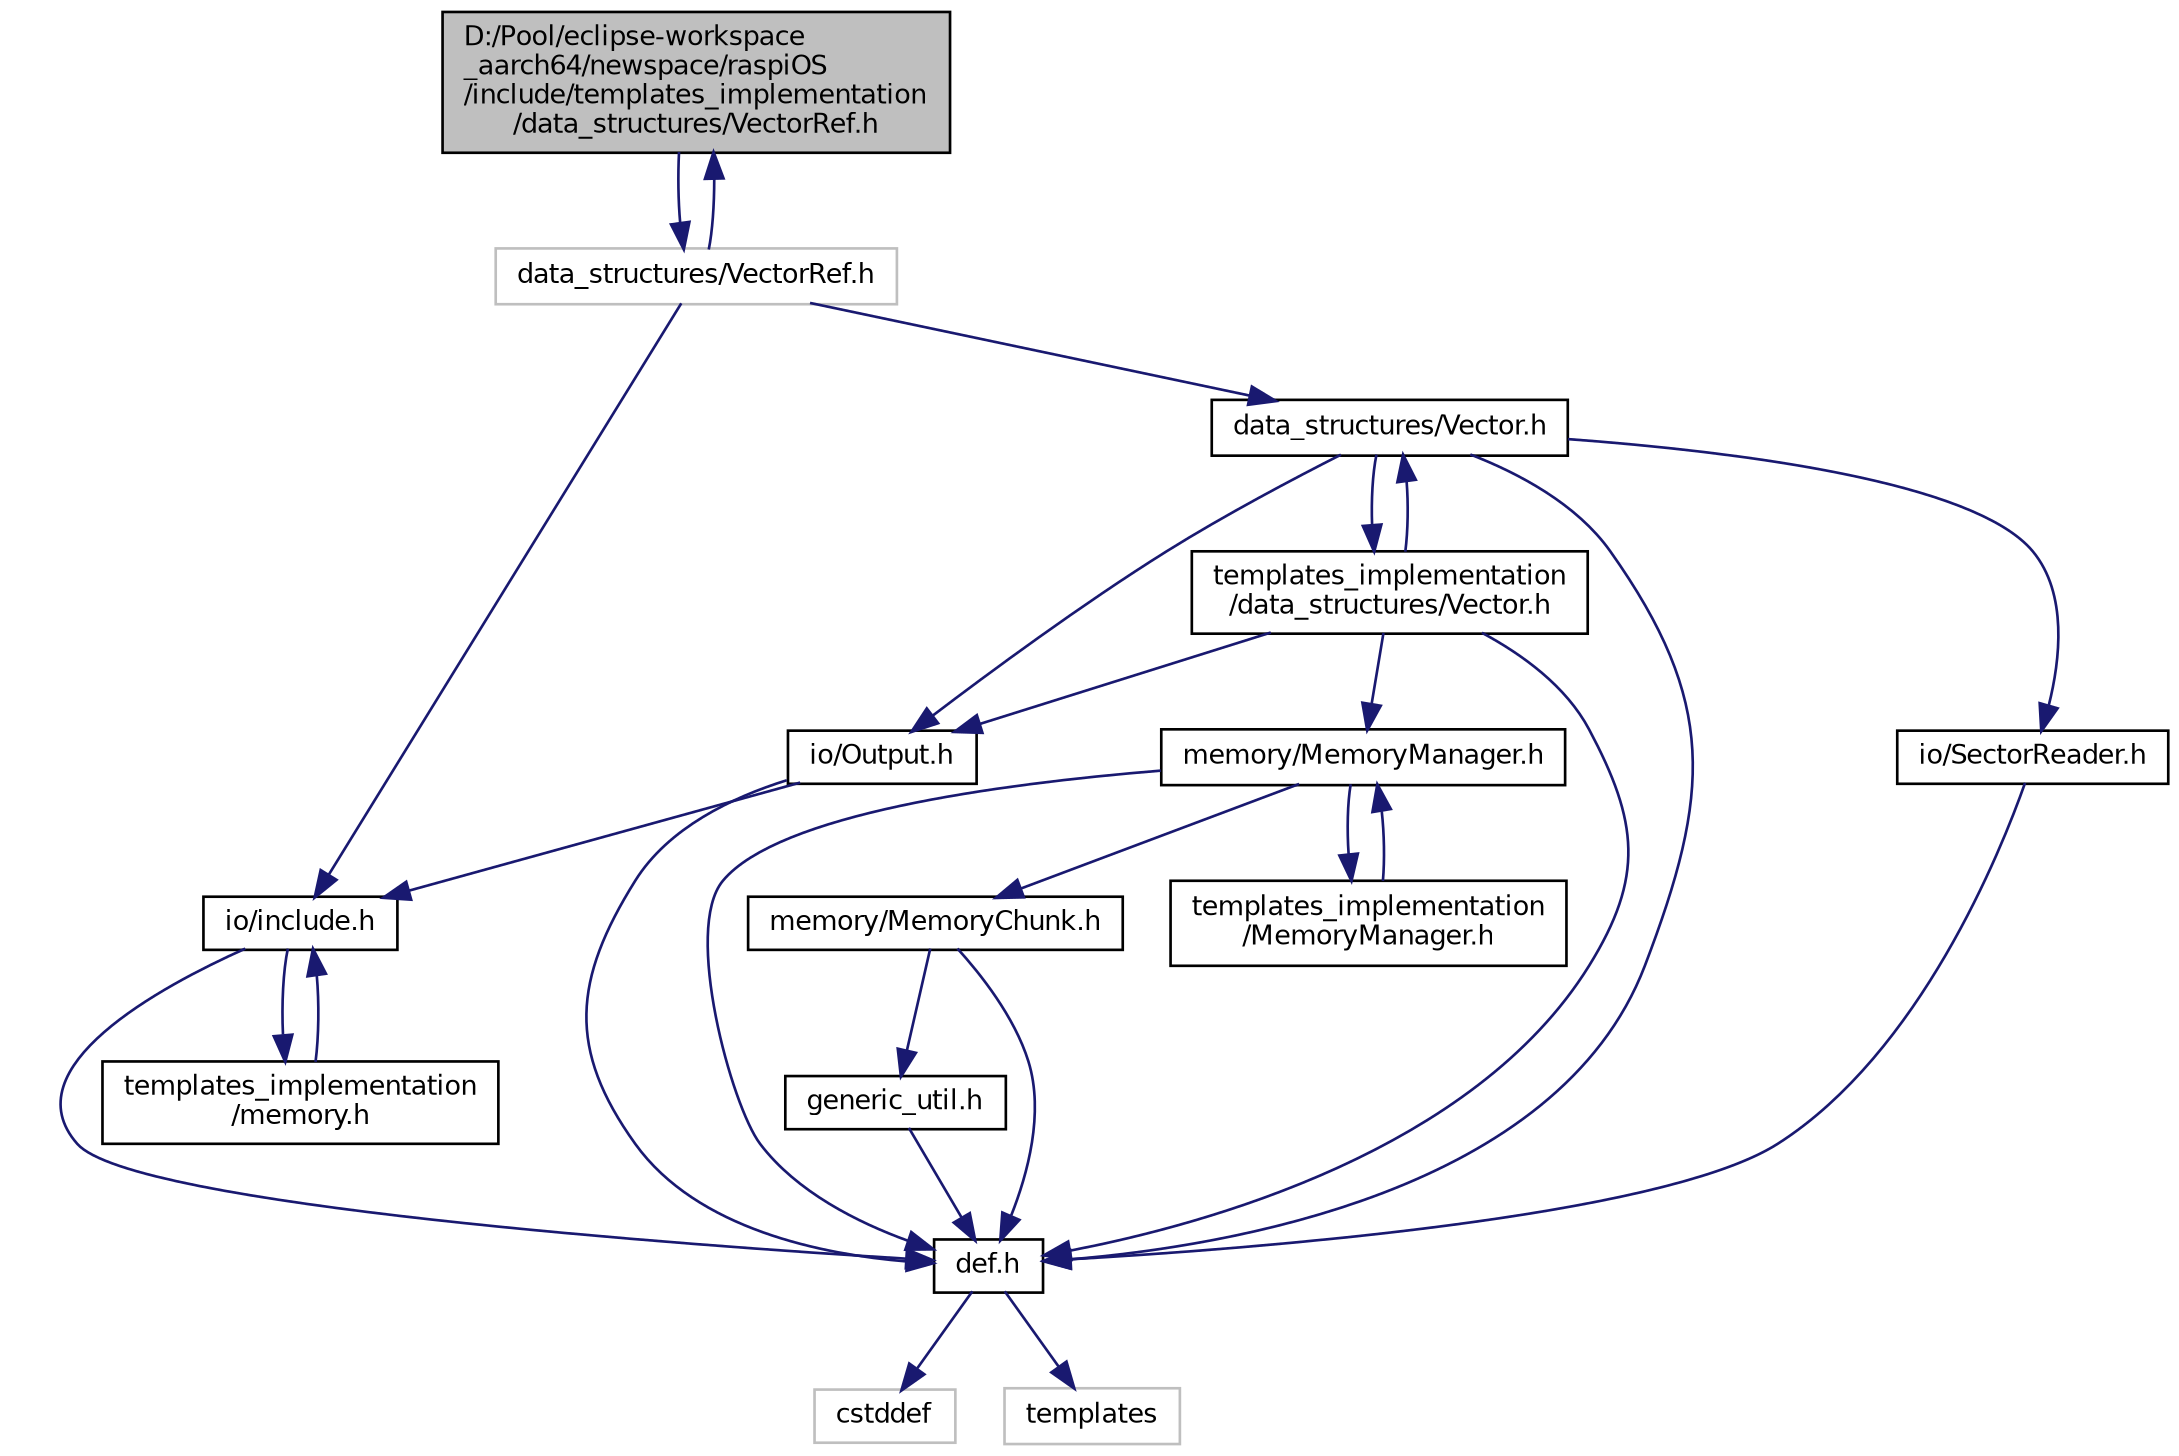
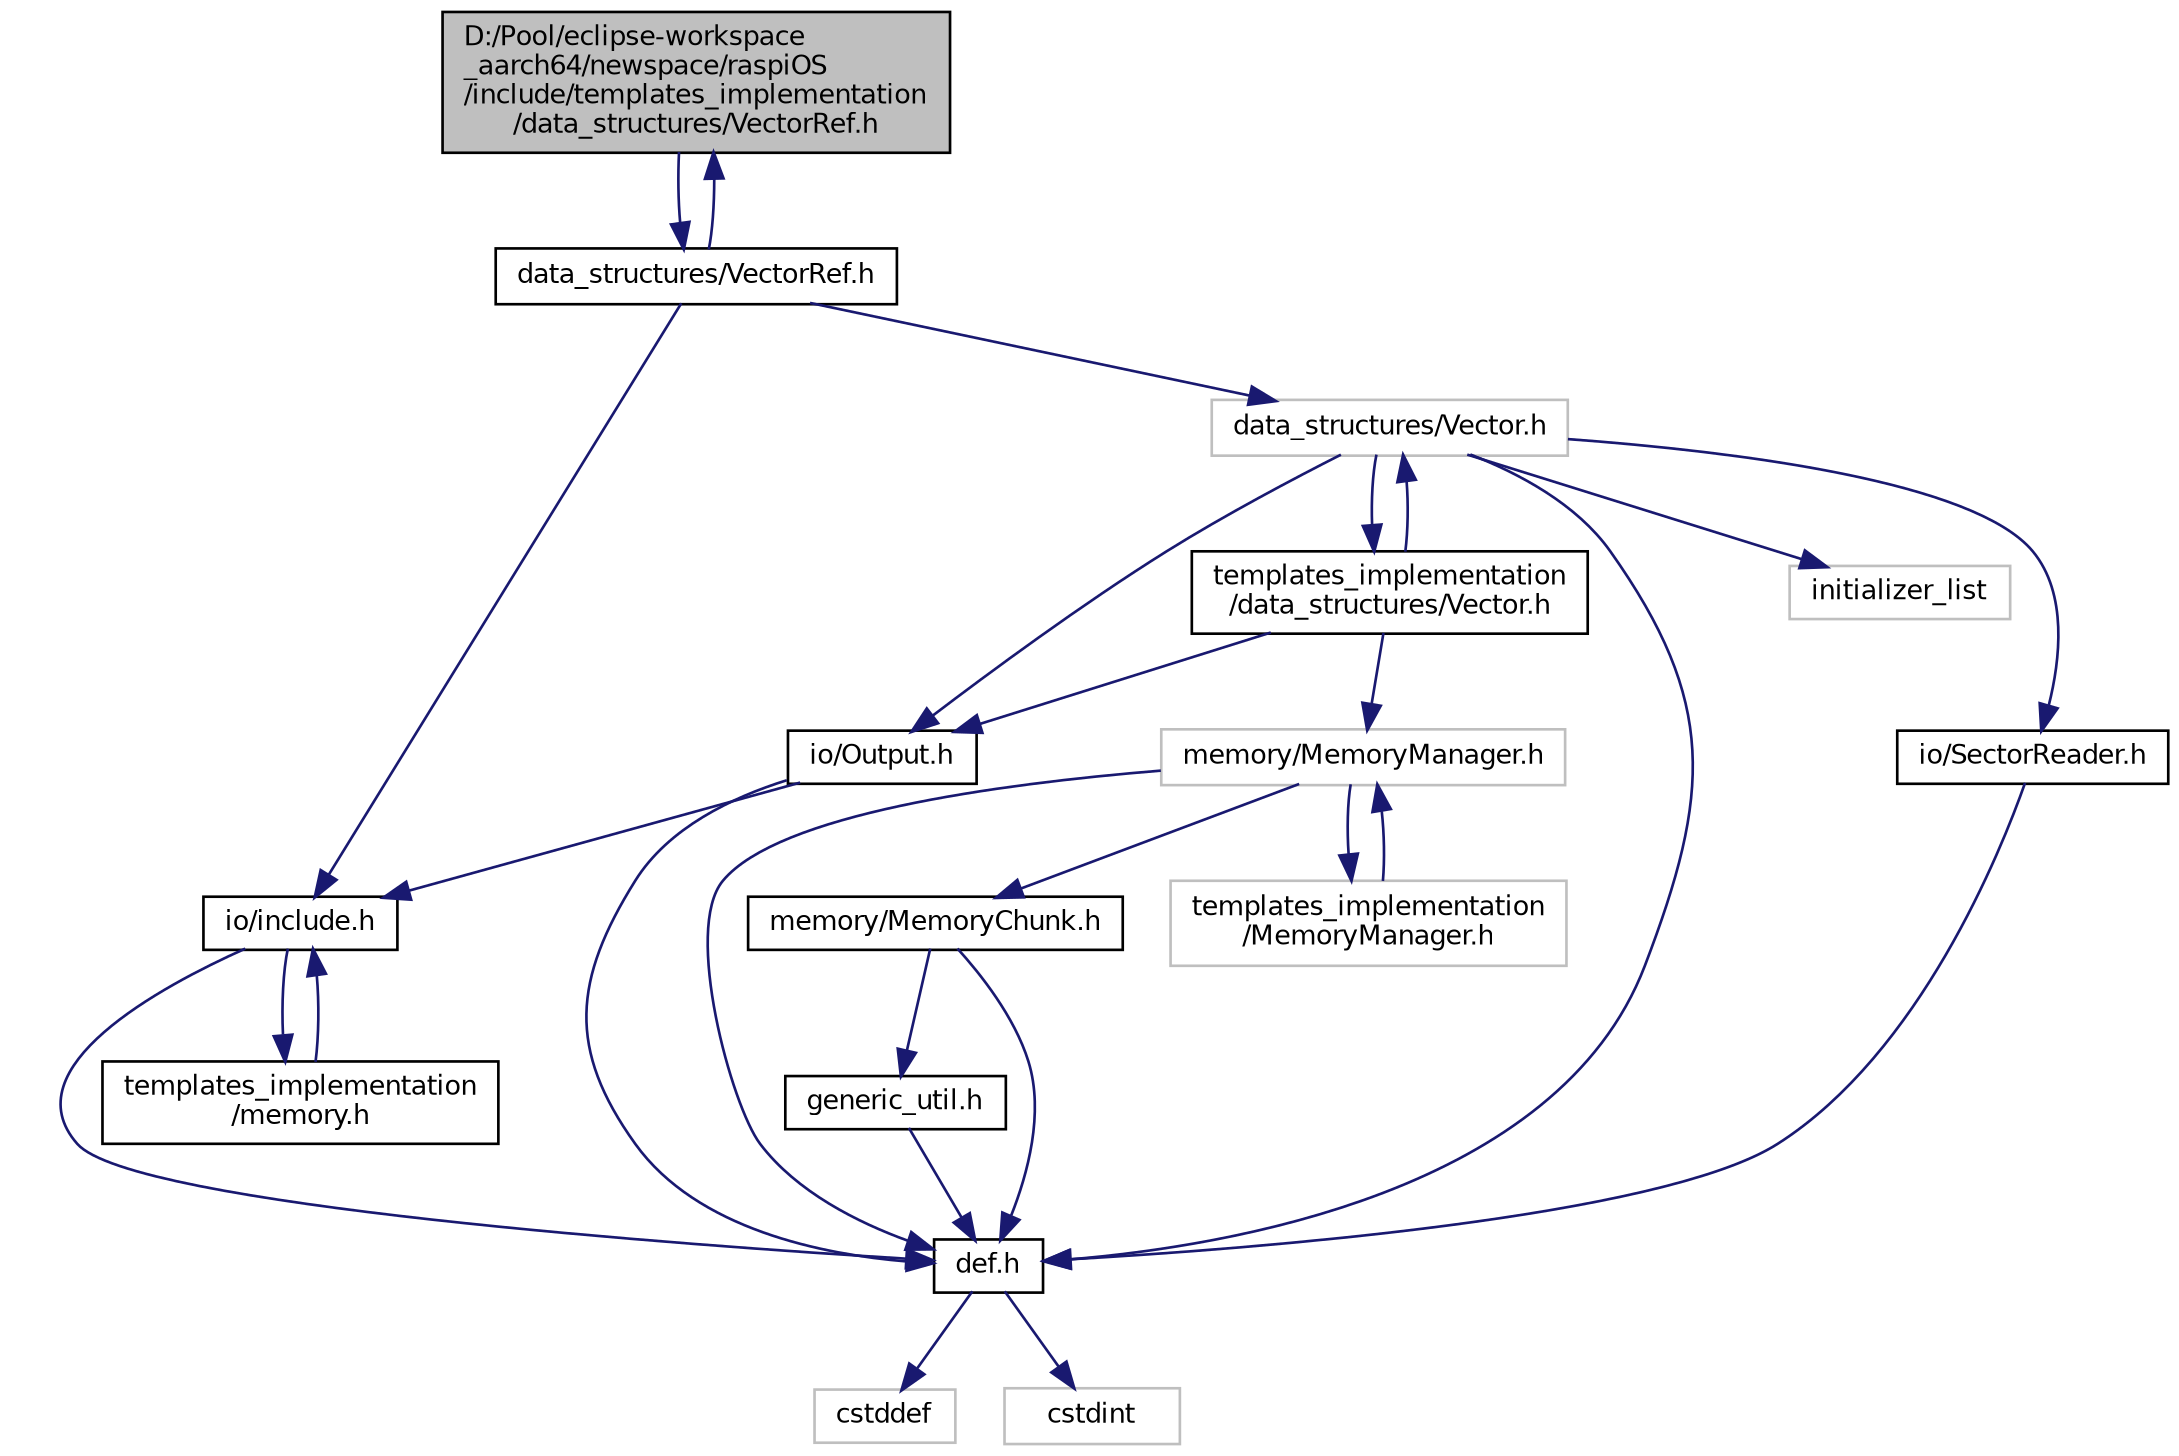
(696, 276) -> (696, 276)
(1390, 428) -> (1390, 428)
none -> (1900, 592)
(1363, 757) -> (1363, 757)
(1369, 923) -> (1369, 923)
(1522, 1046) -> none
(1092, 1416) -> (1092, 1416)
